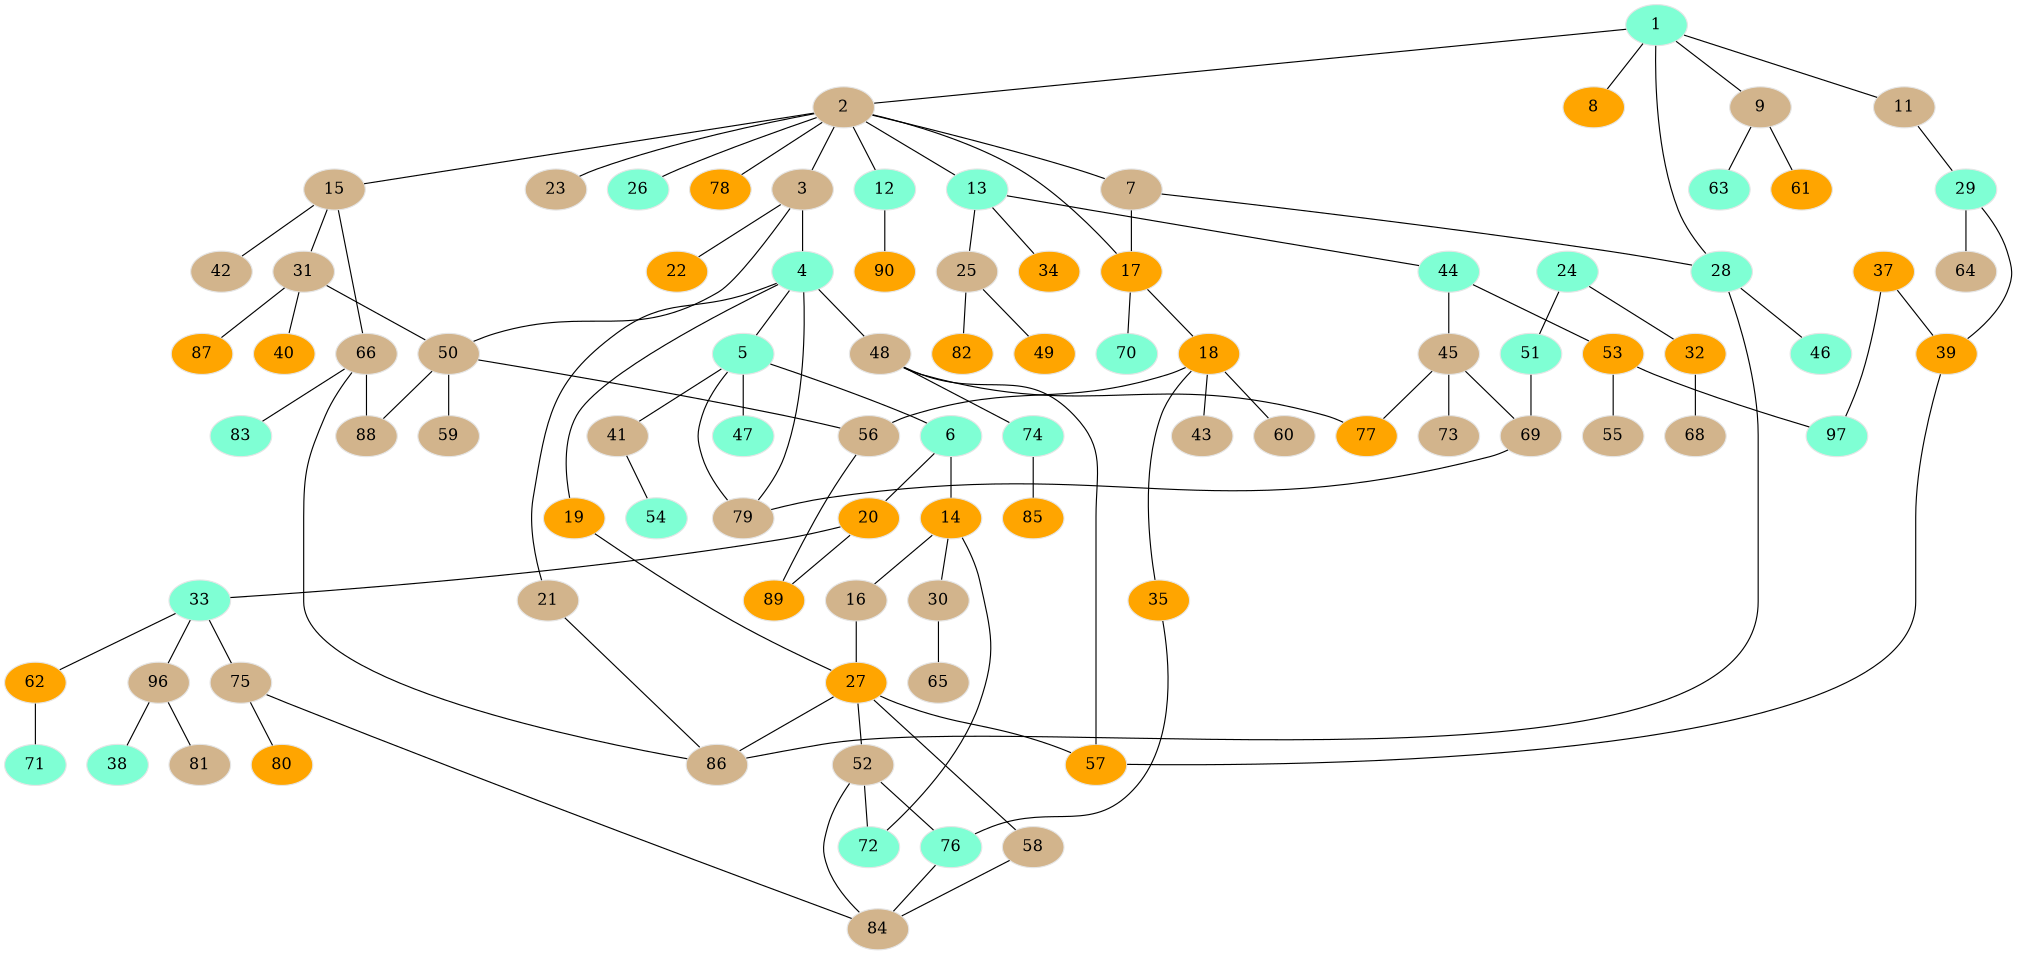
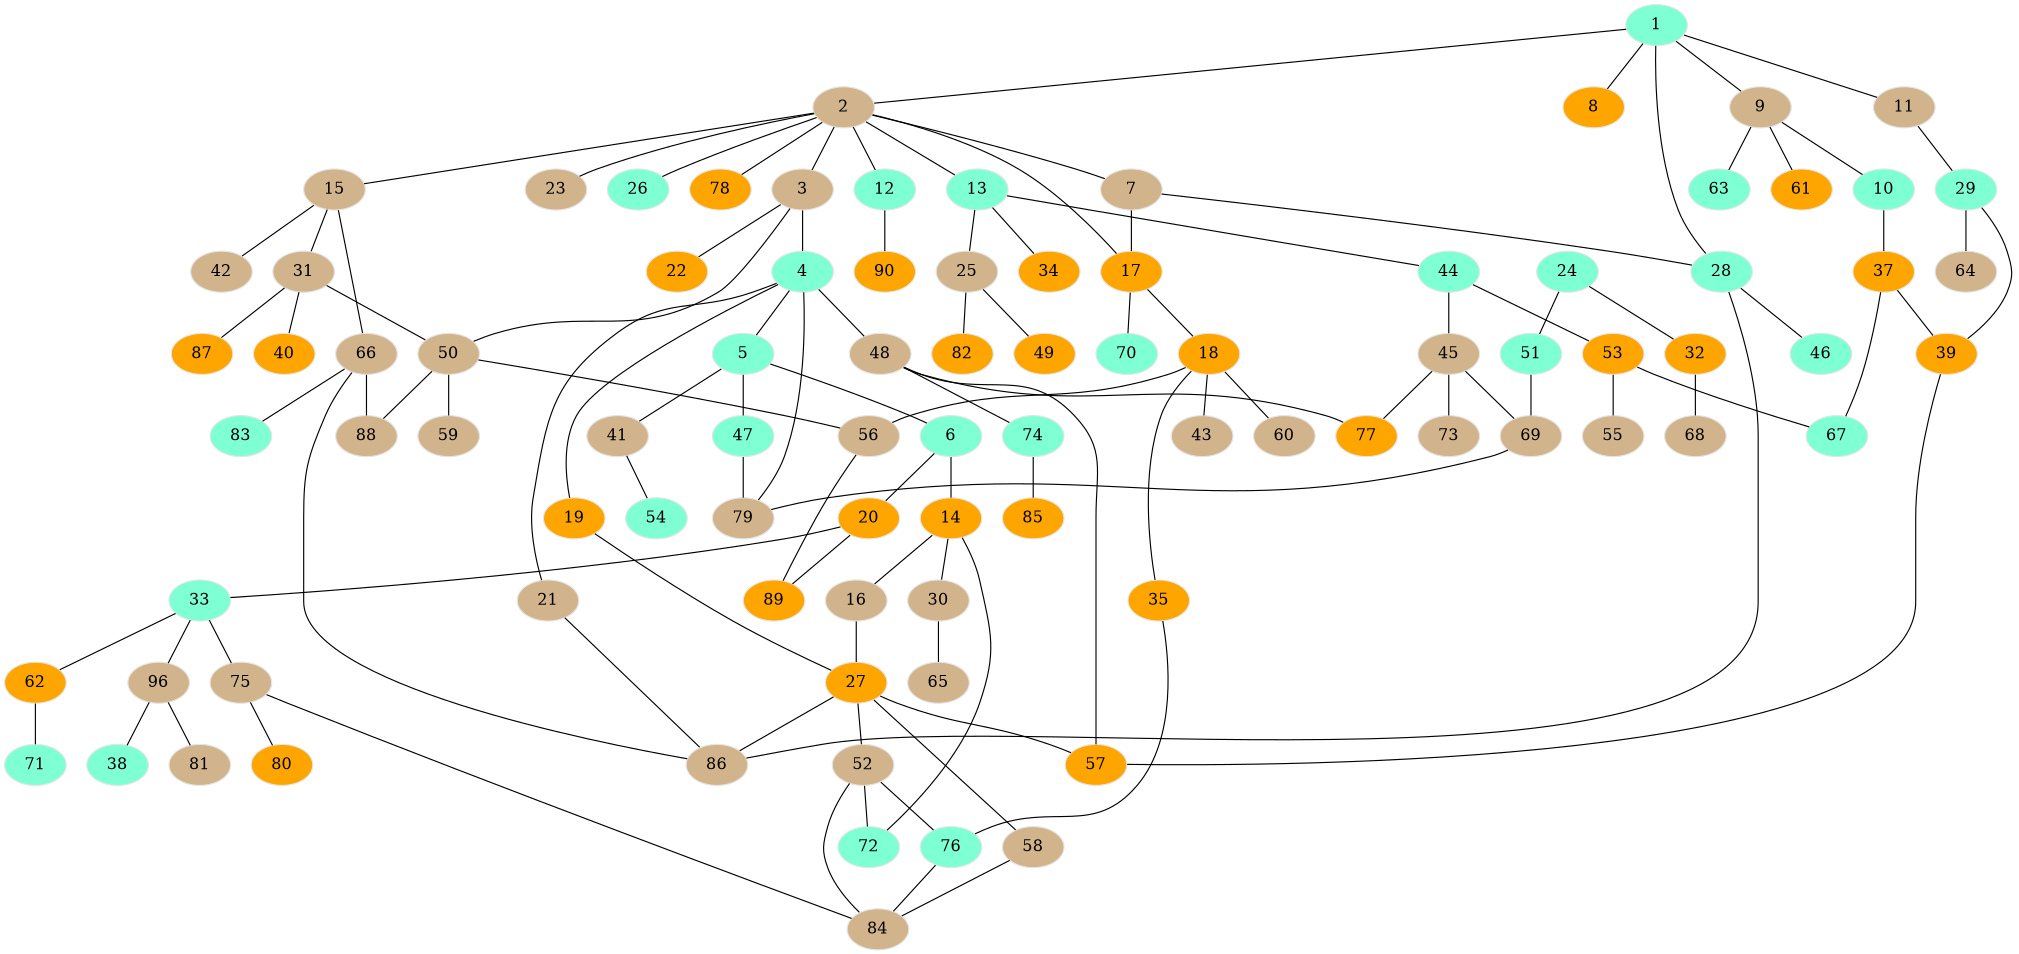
none -> (1884, 190)
(698, 436) -> (743, 477)
(1837, 436) -> (1837, 436)
